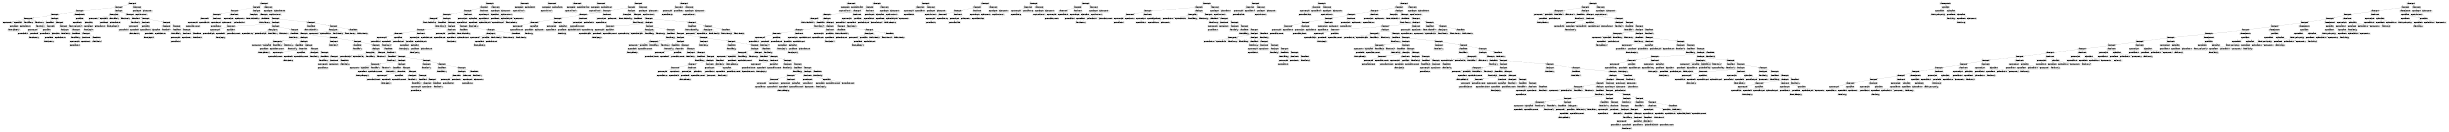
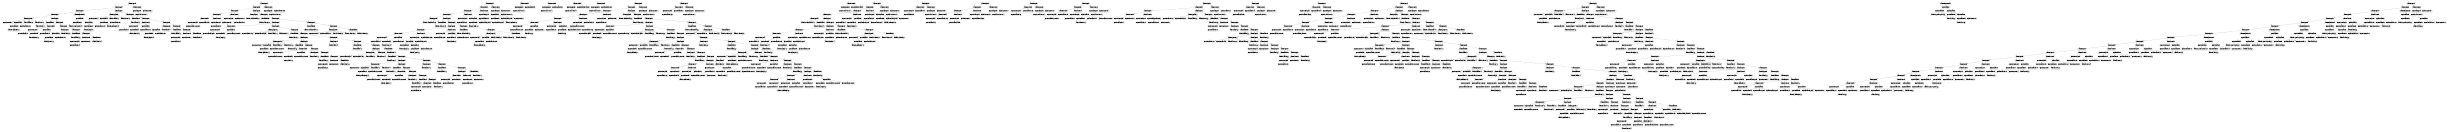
(288, 60) -> (288, 60)
(2117, 60) -> (2117, 60)
